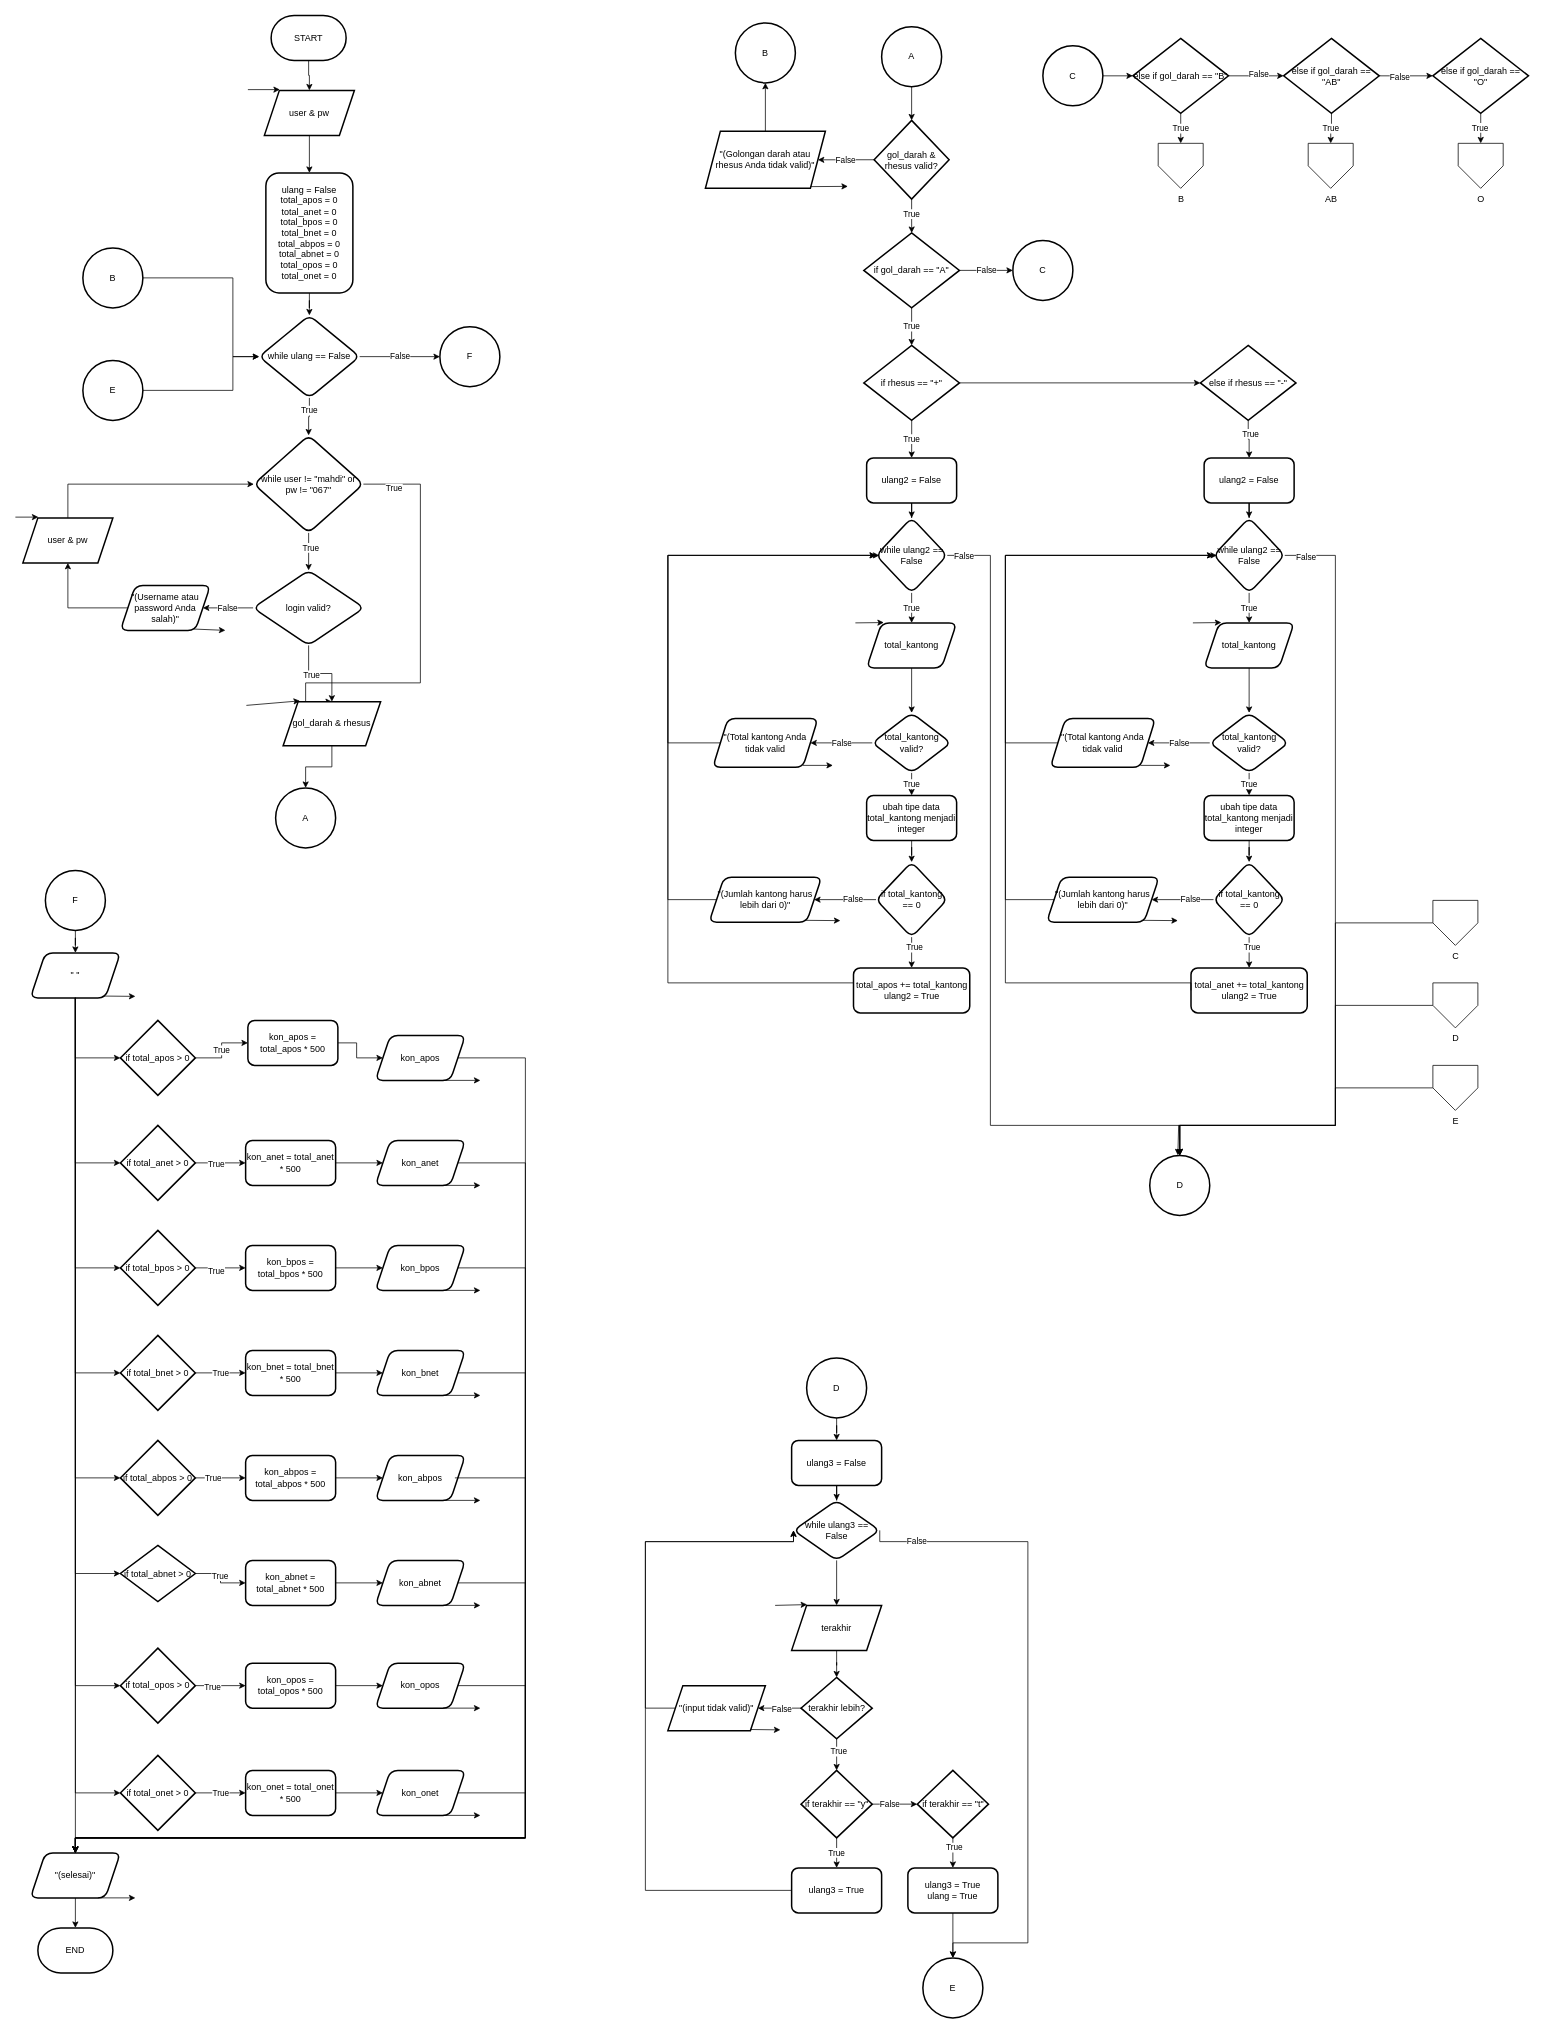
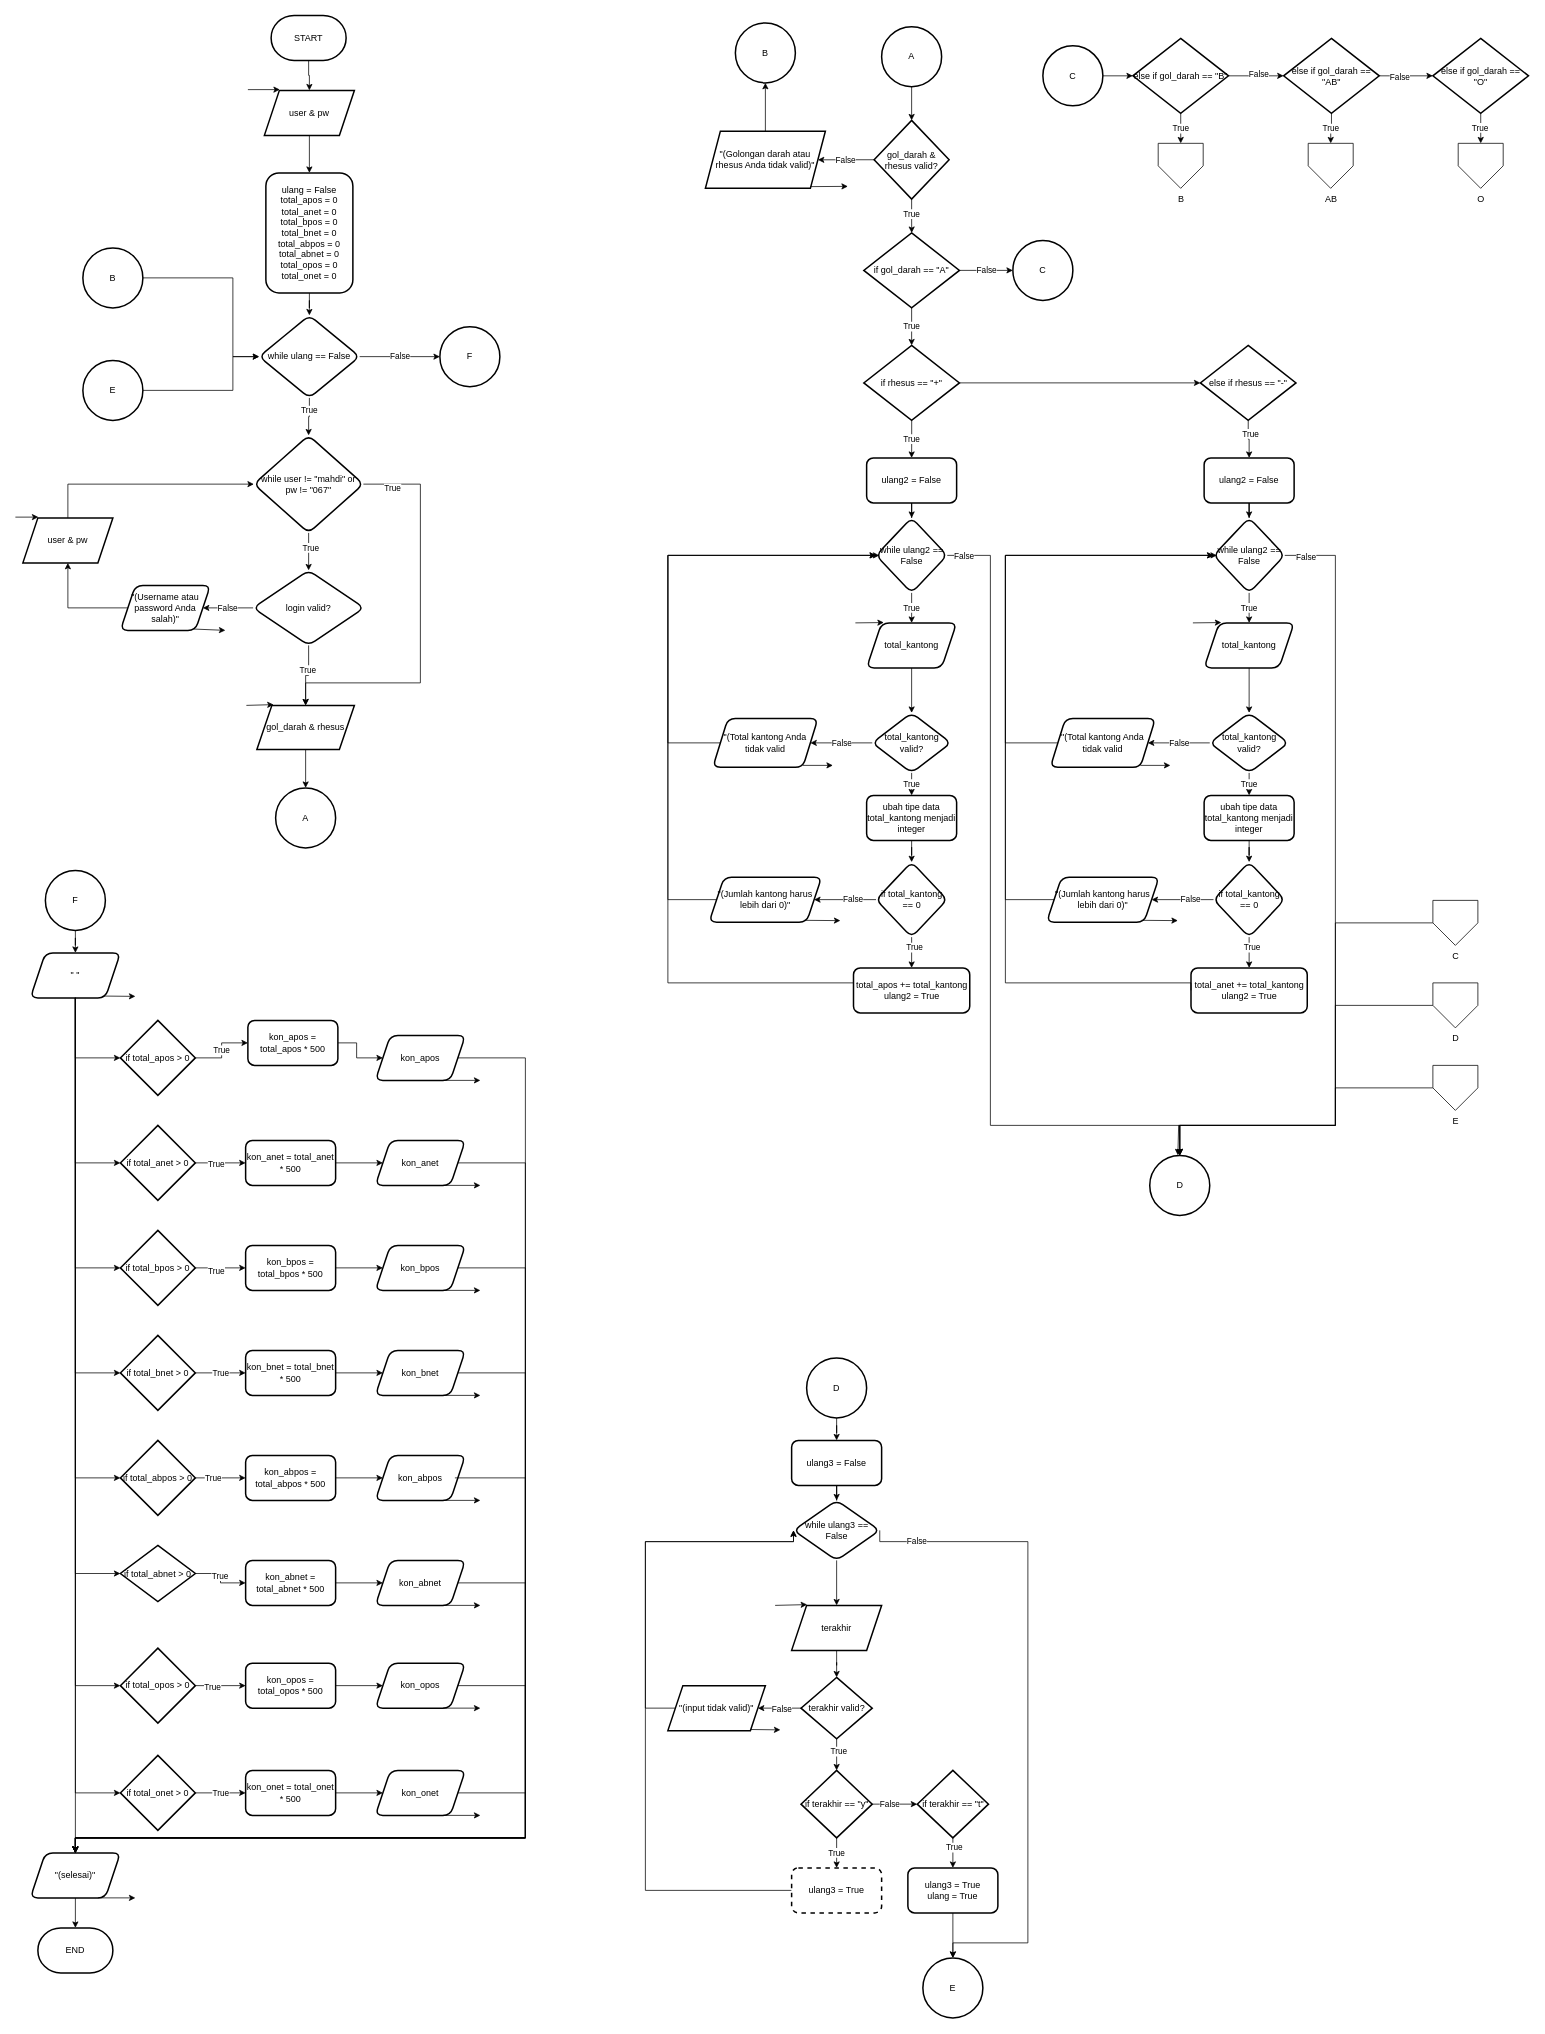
(332, 724) -> (306, 727)
(837, 1708) -> (837, 1708)
(837, 1890) -> (837, 1890)
